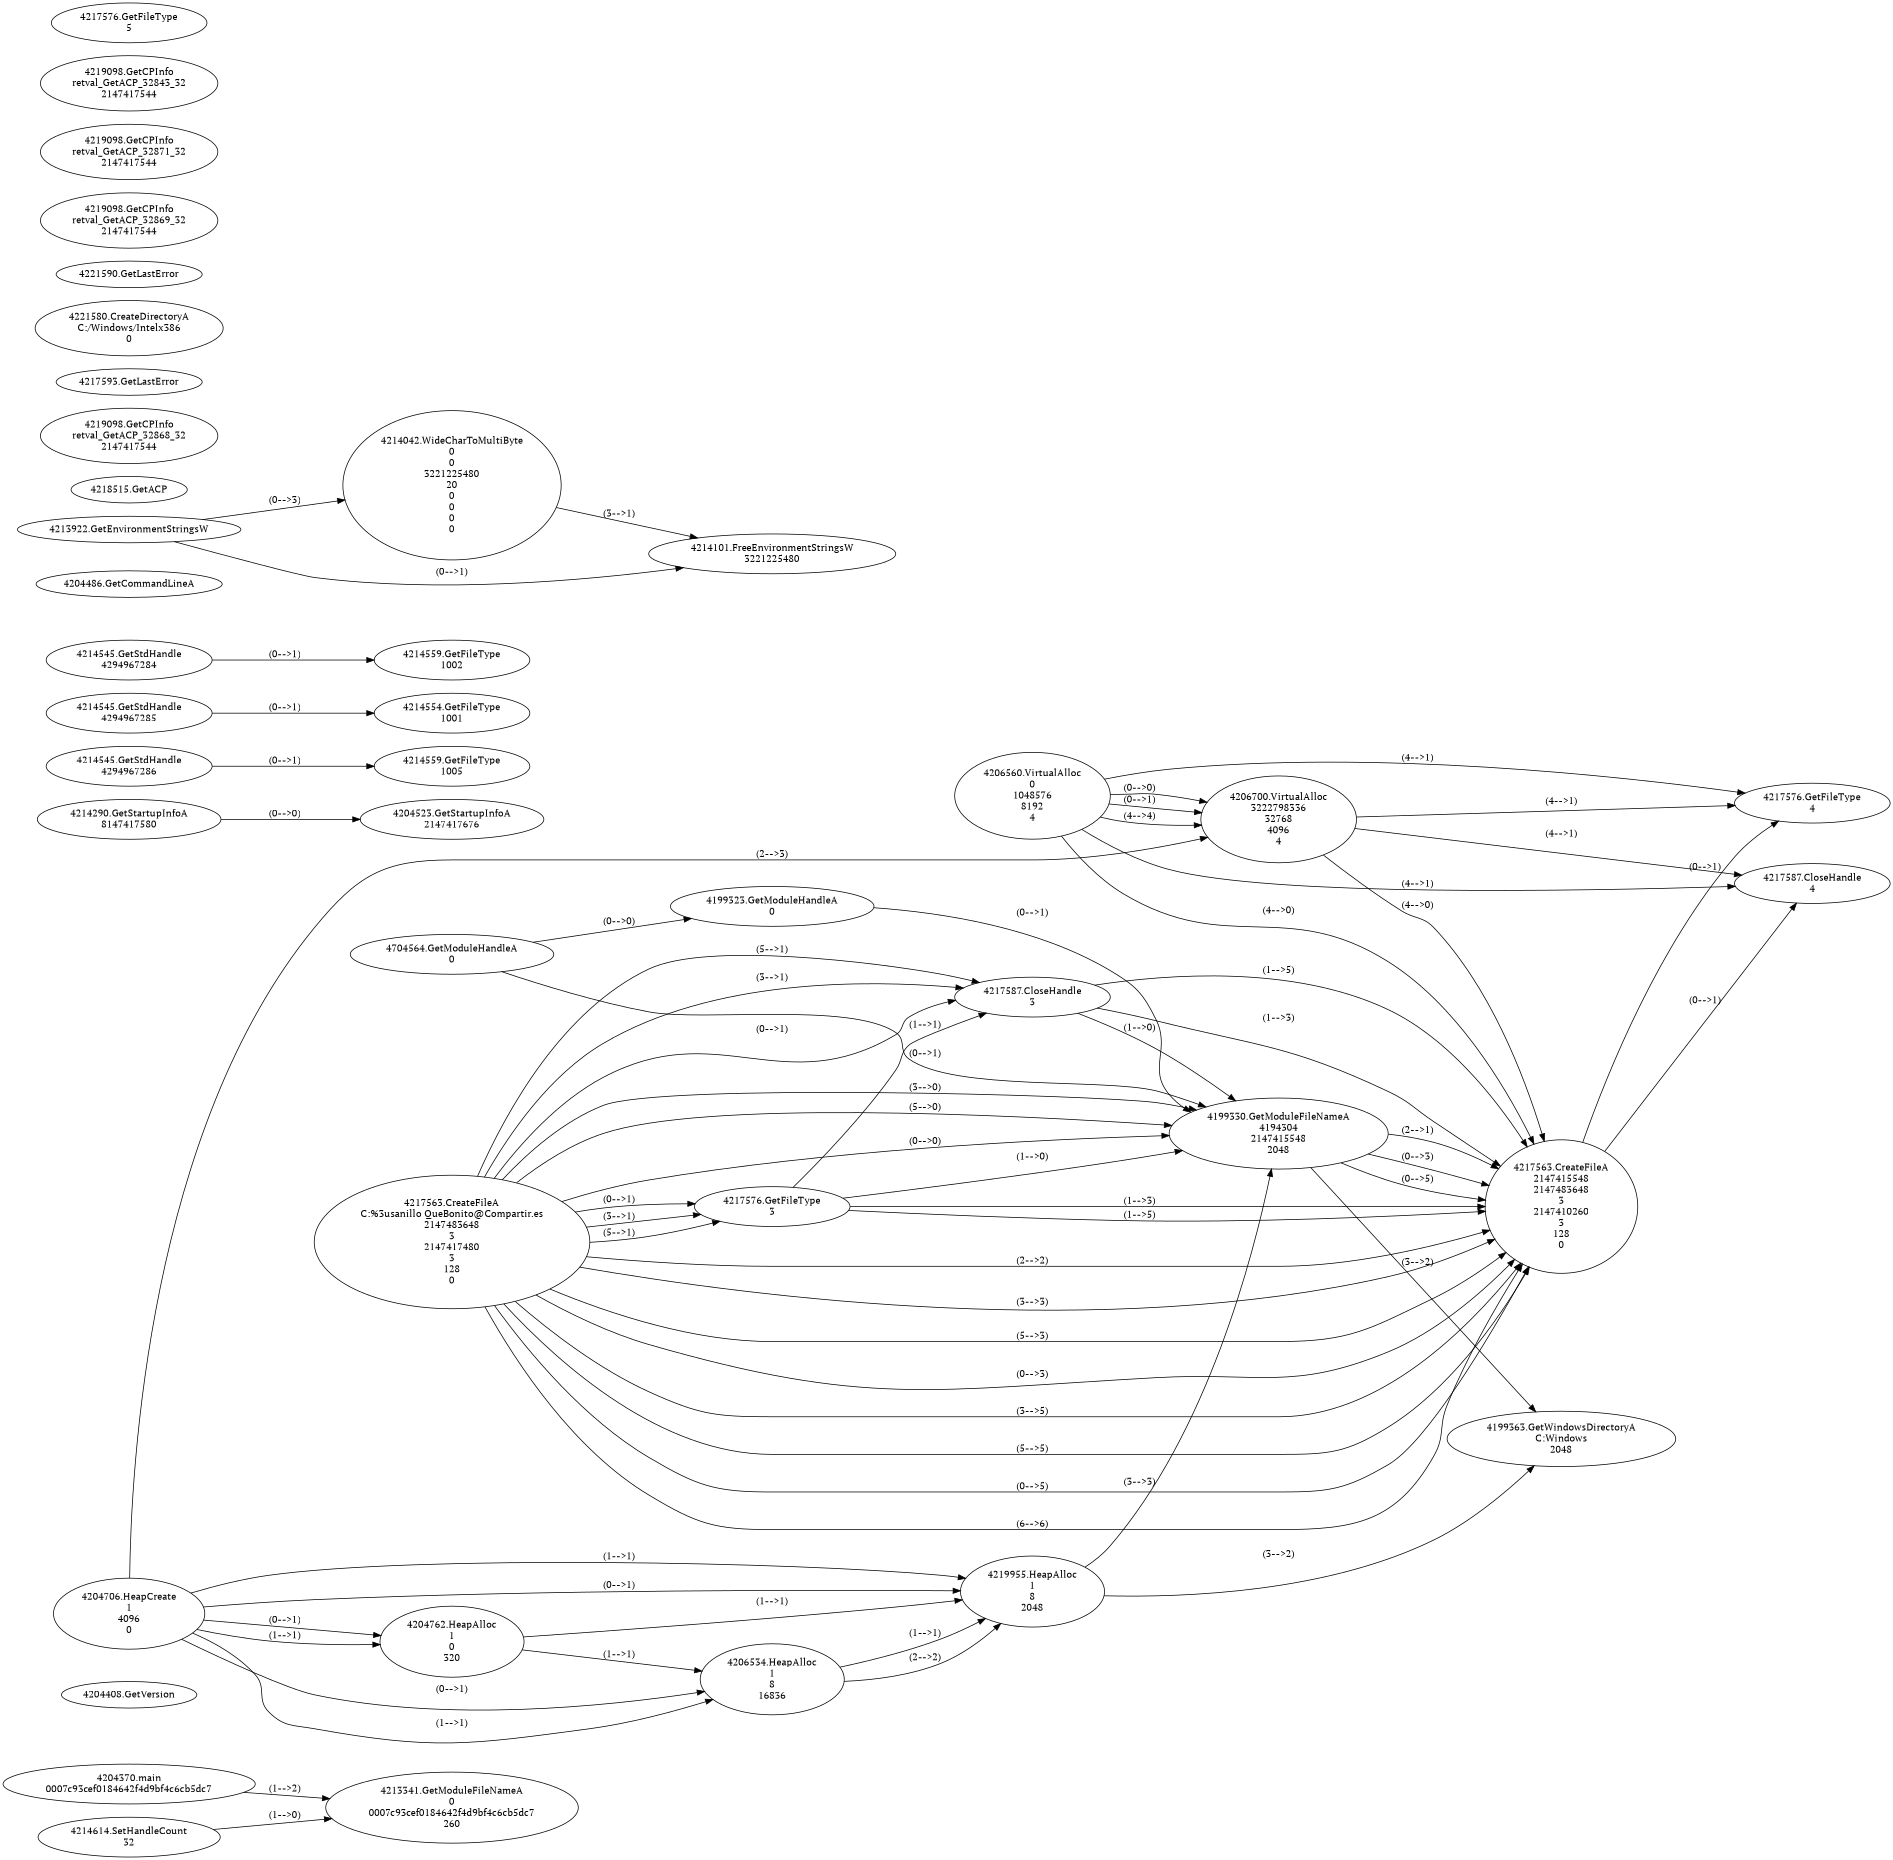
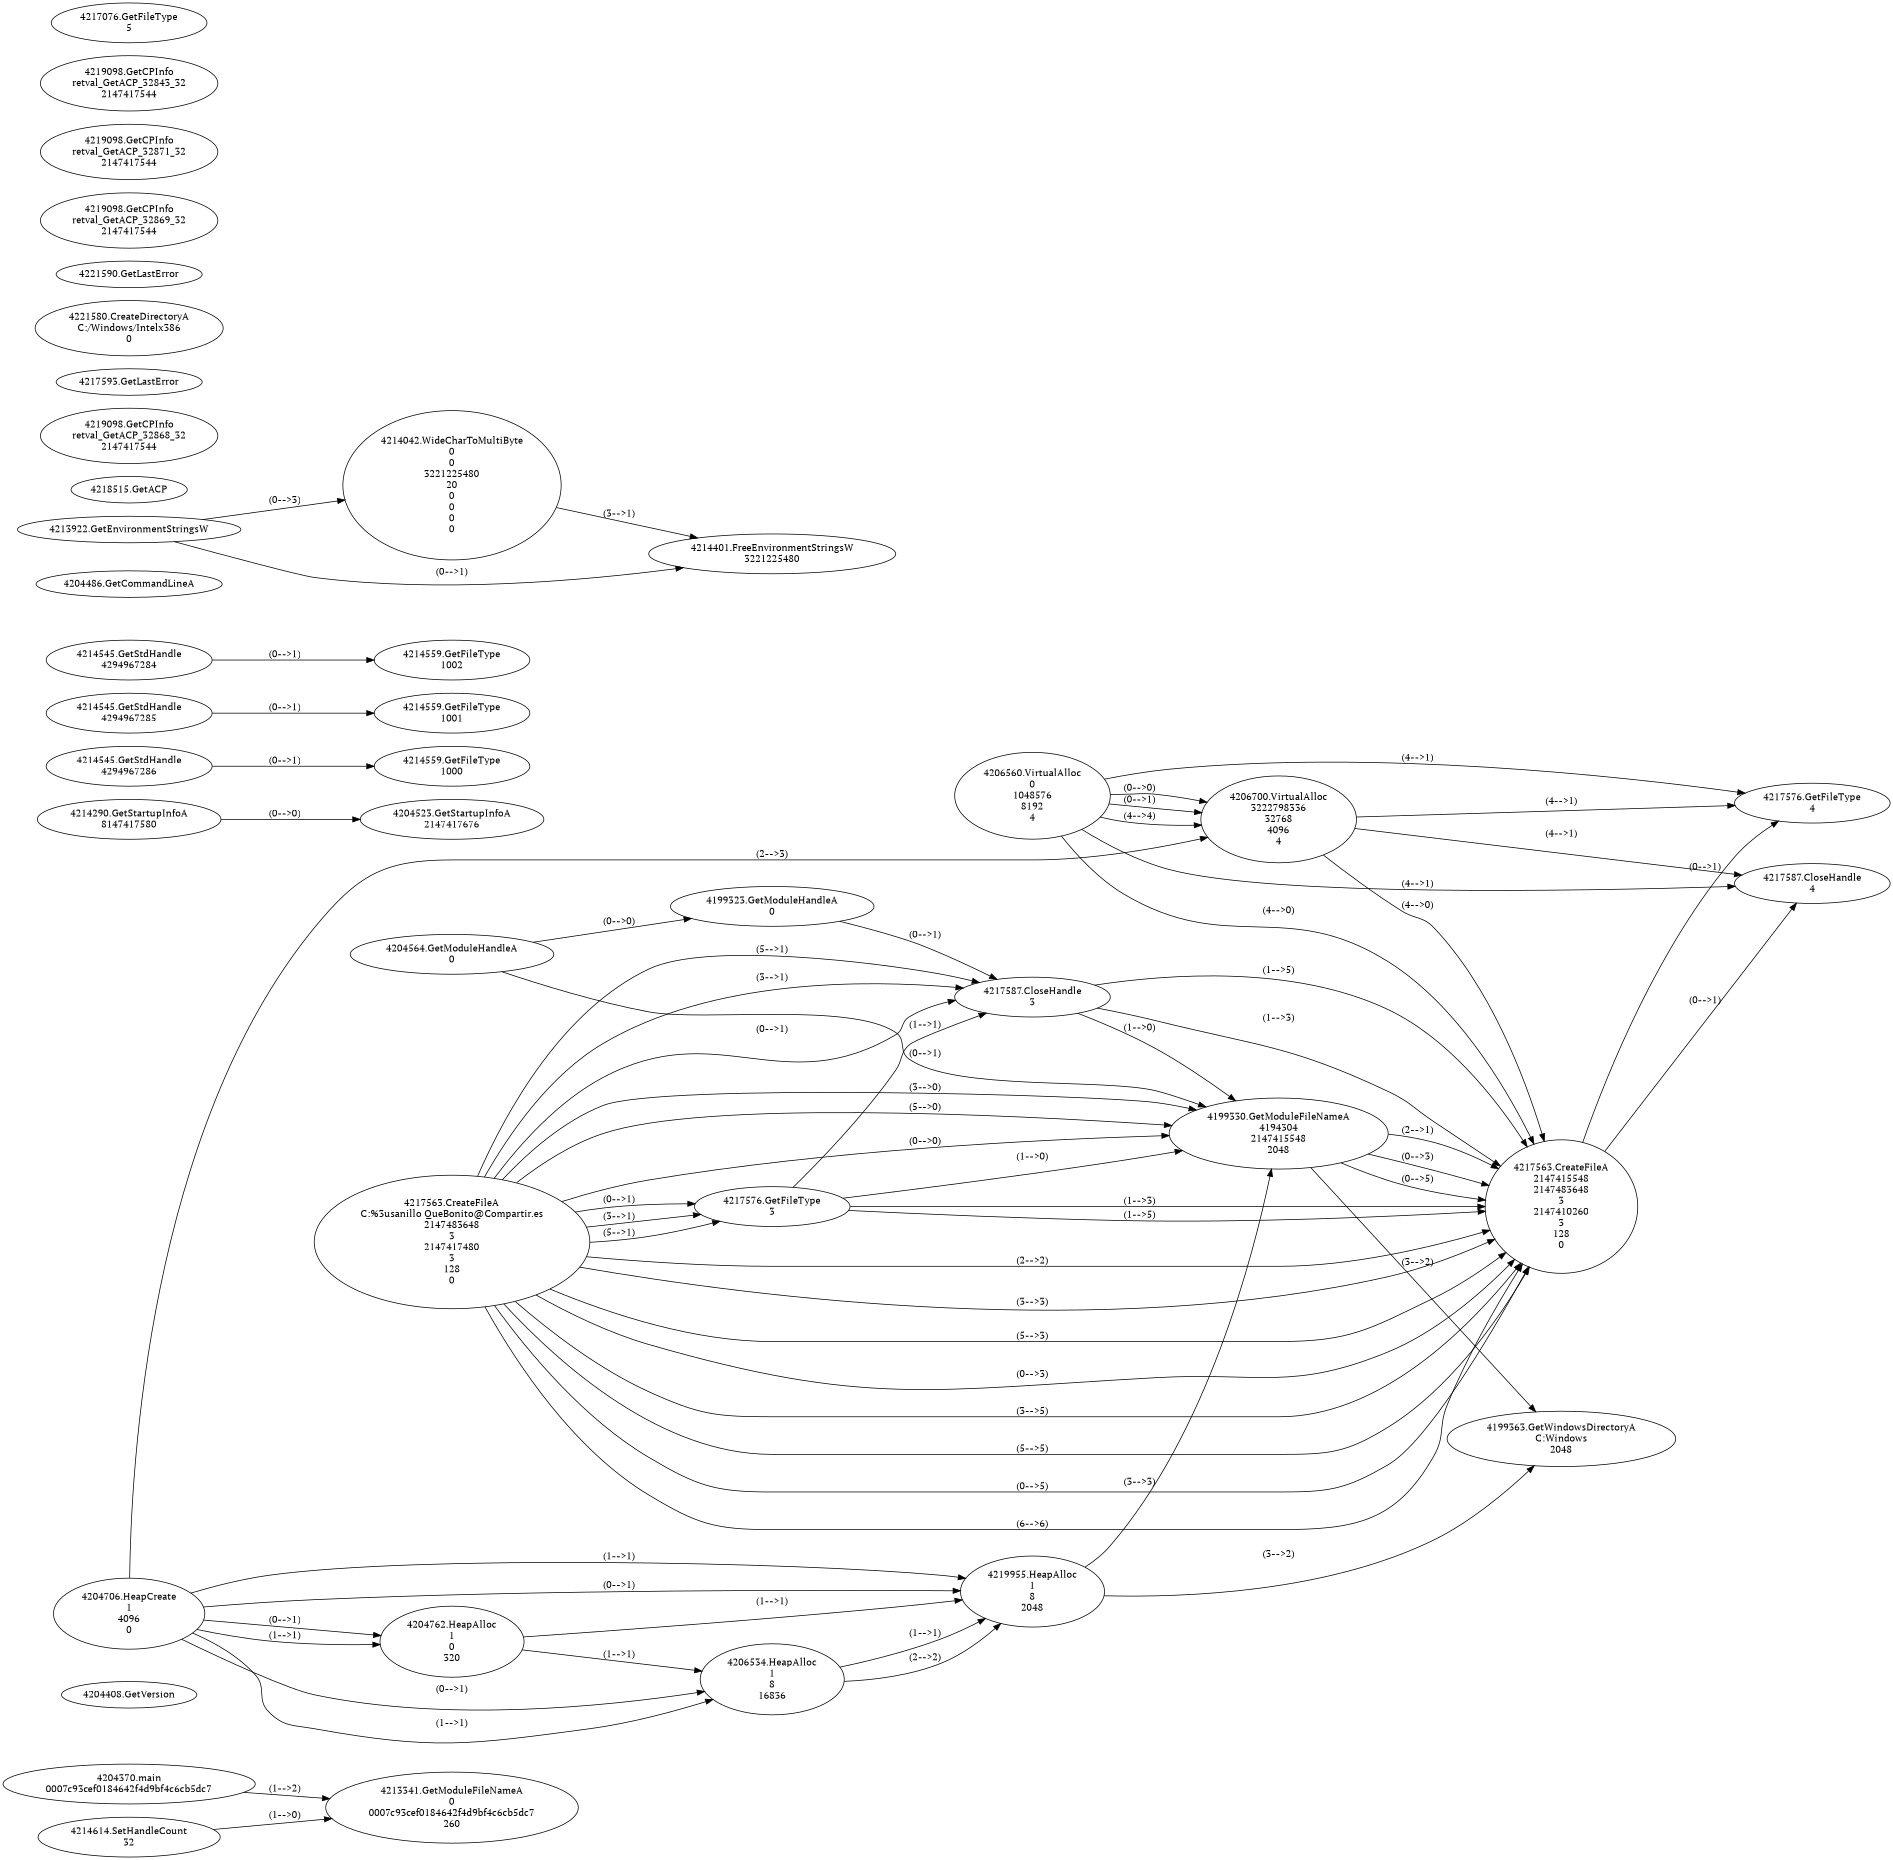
(129, 23) -> (129, 23)
(772, 554) -> (772, 554)
(452, 713) -> (452, 713)
(452, 766) -> (452, 766)
(1075, 953) -> (917, 944)
(452, 954) -> (452, 954)
